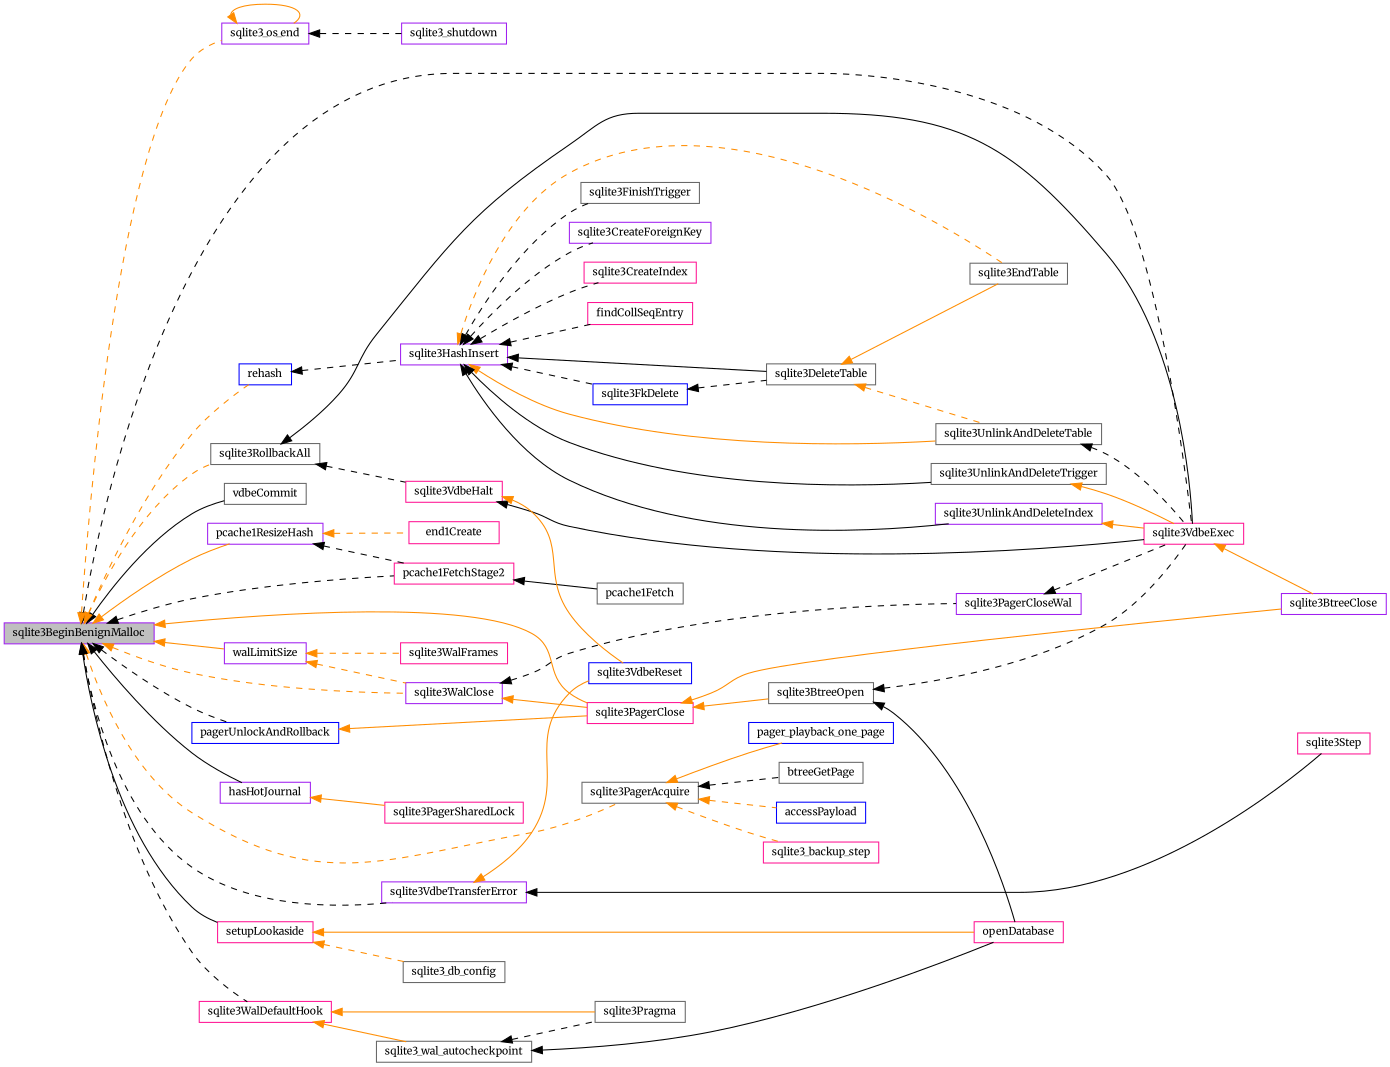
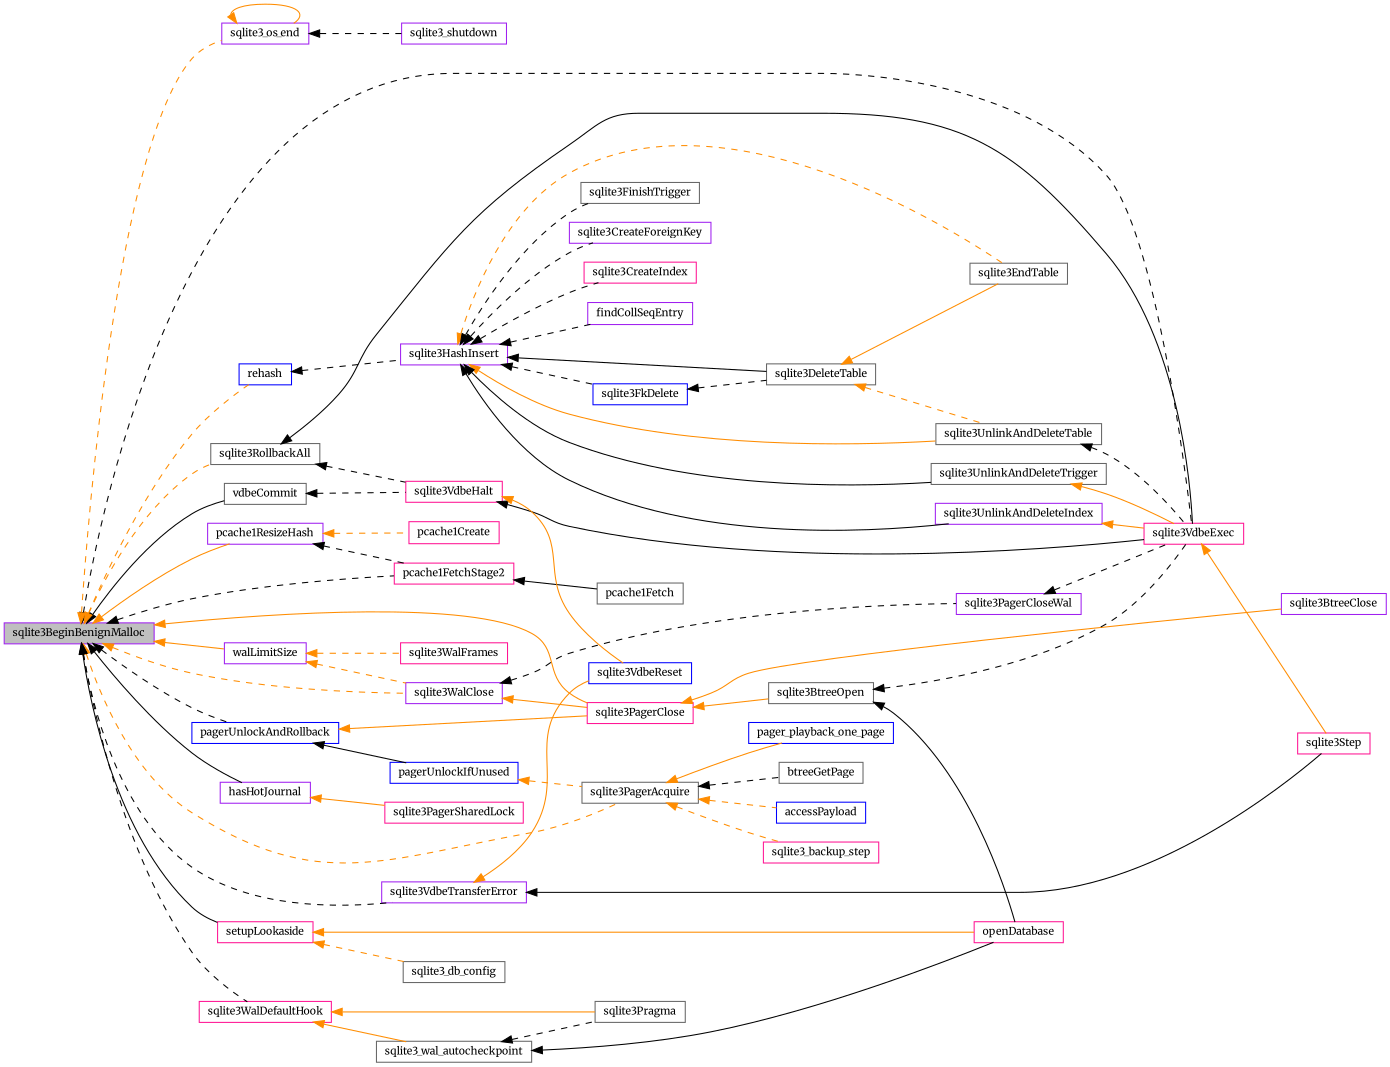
(640, 314) -> (640, 314)
none -> (361, 493)
(454, 533) -> (454, 533)
(1269, 571) -> (1267, 643)
none -> (454, 773)
